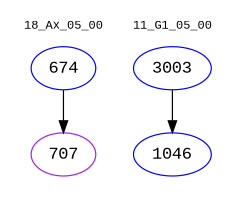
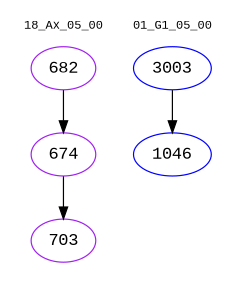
(173, 26) -> (173, 26)
(63, 68) -> (63, 154)
none -> (63, 68)
(63, 154) -> (63, 241)
